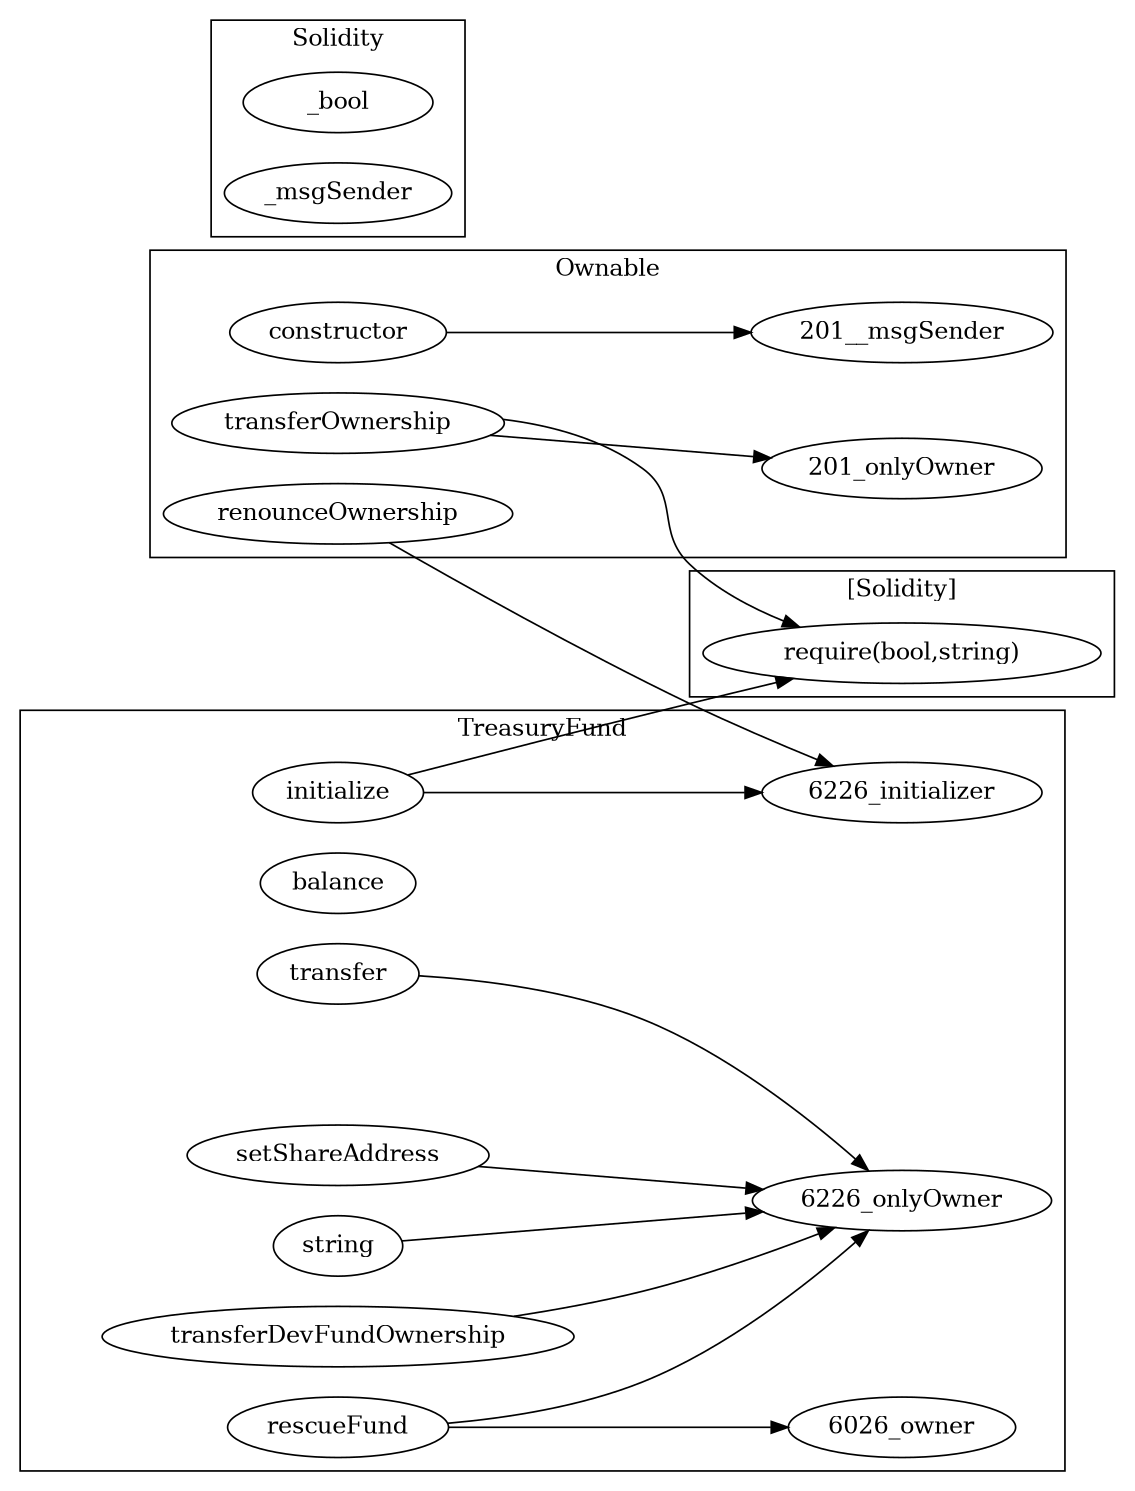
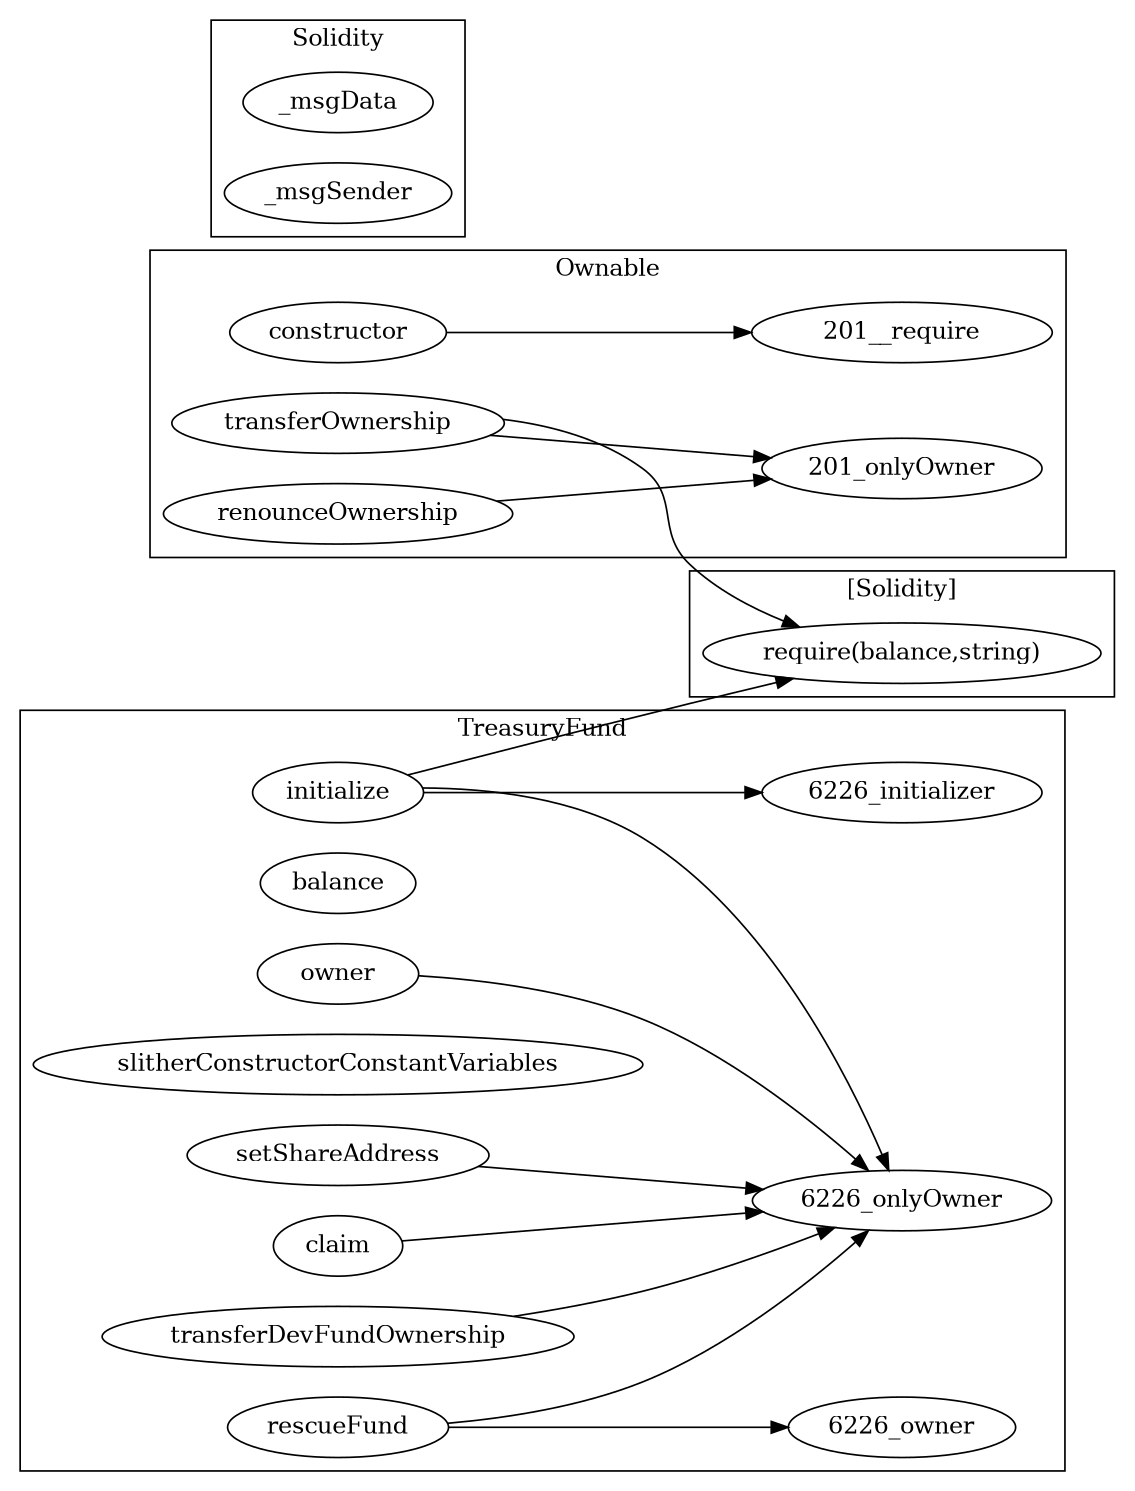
(338, 102) -> (338, 102)
(902, 332) -> (902, 332)
(902, 653) -> (902, 653)
(600, 658) -> (625, 491)
none -> (711, 892)
(338, 974) -> (338, 974)
none -> (338, 1065)
(338, 1246) -> (338, 1246)
(902, 1427) -> (902, 1427)
